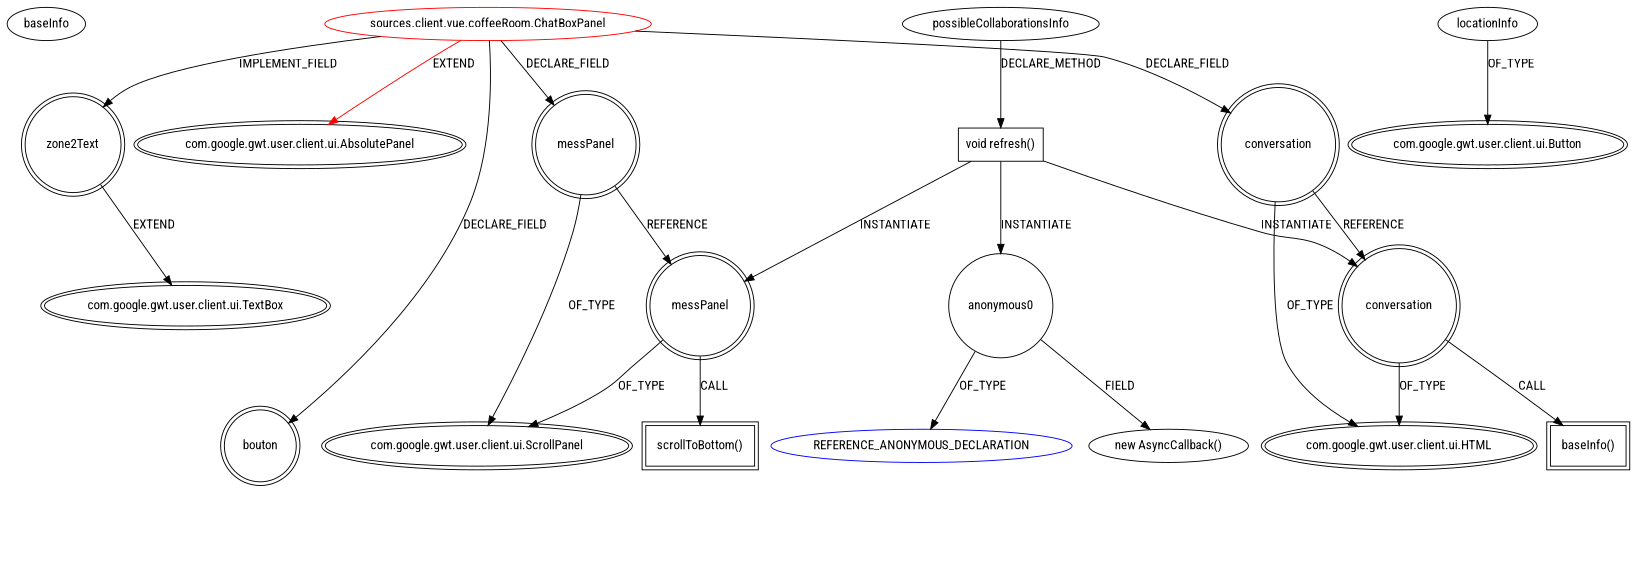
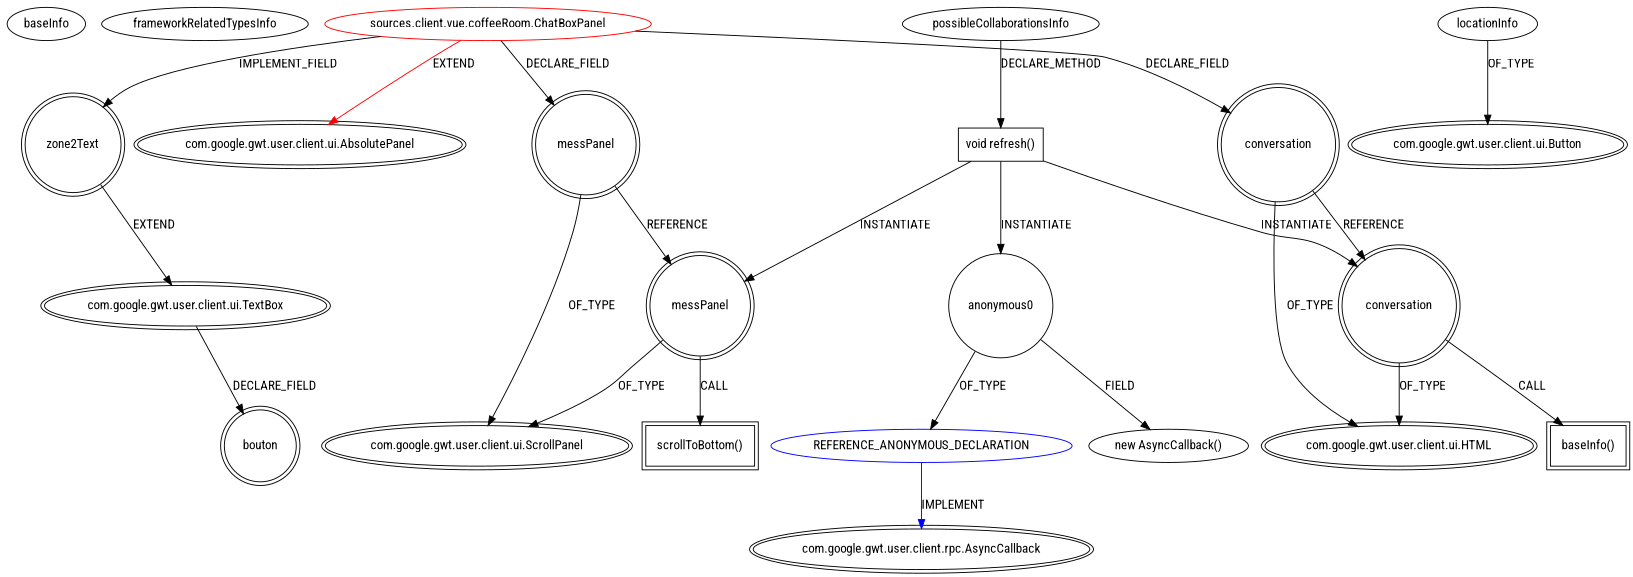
none -> (205, 24)
(444, 253) -> (218, 366)
none -> (922, 549)
